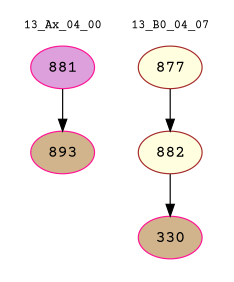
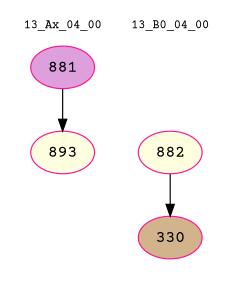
(171, 25) -> (171, 25)
(170, 67) -> none
(63, 152) -> (63, 152)
(170, 152) -> (170, 152)
